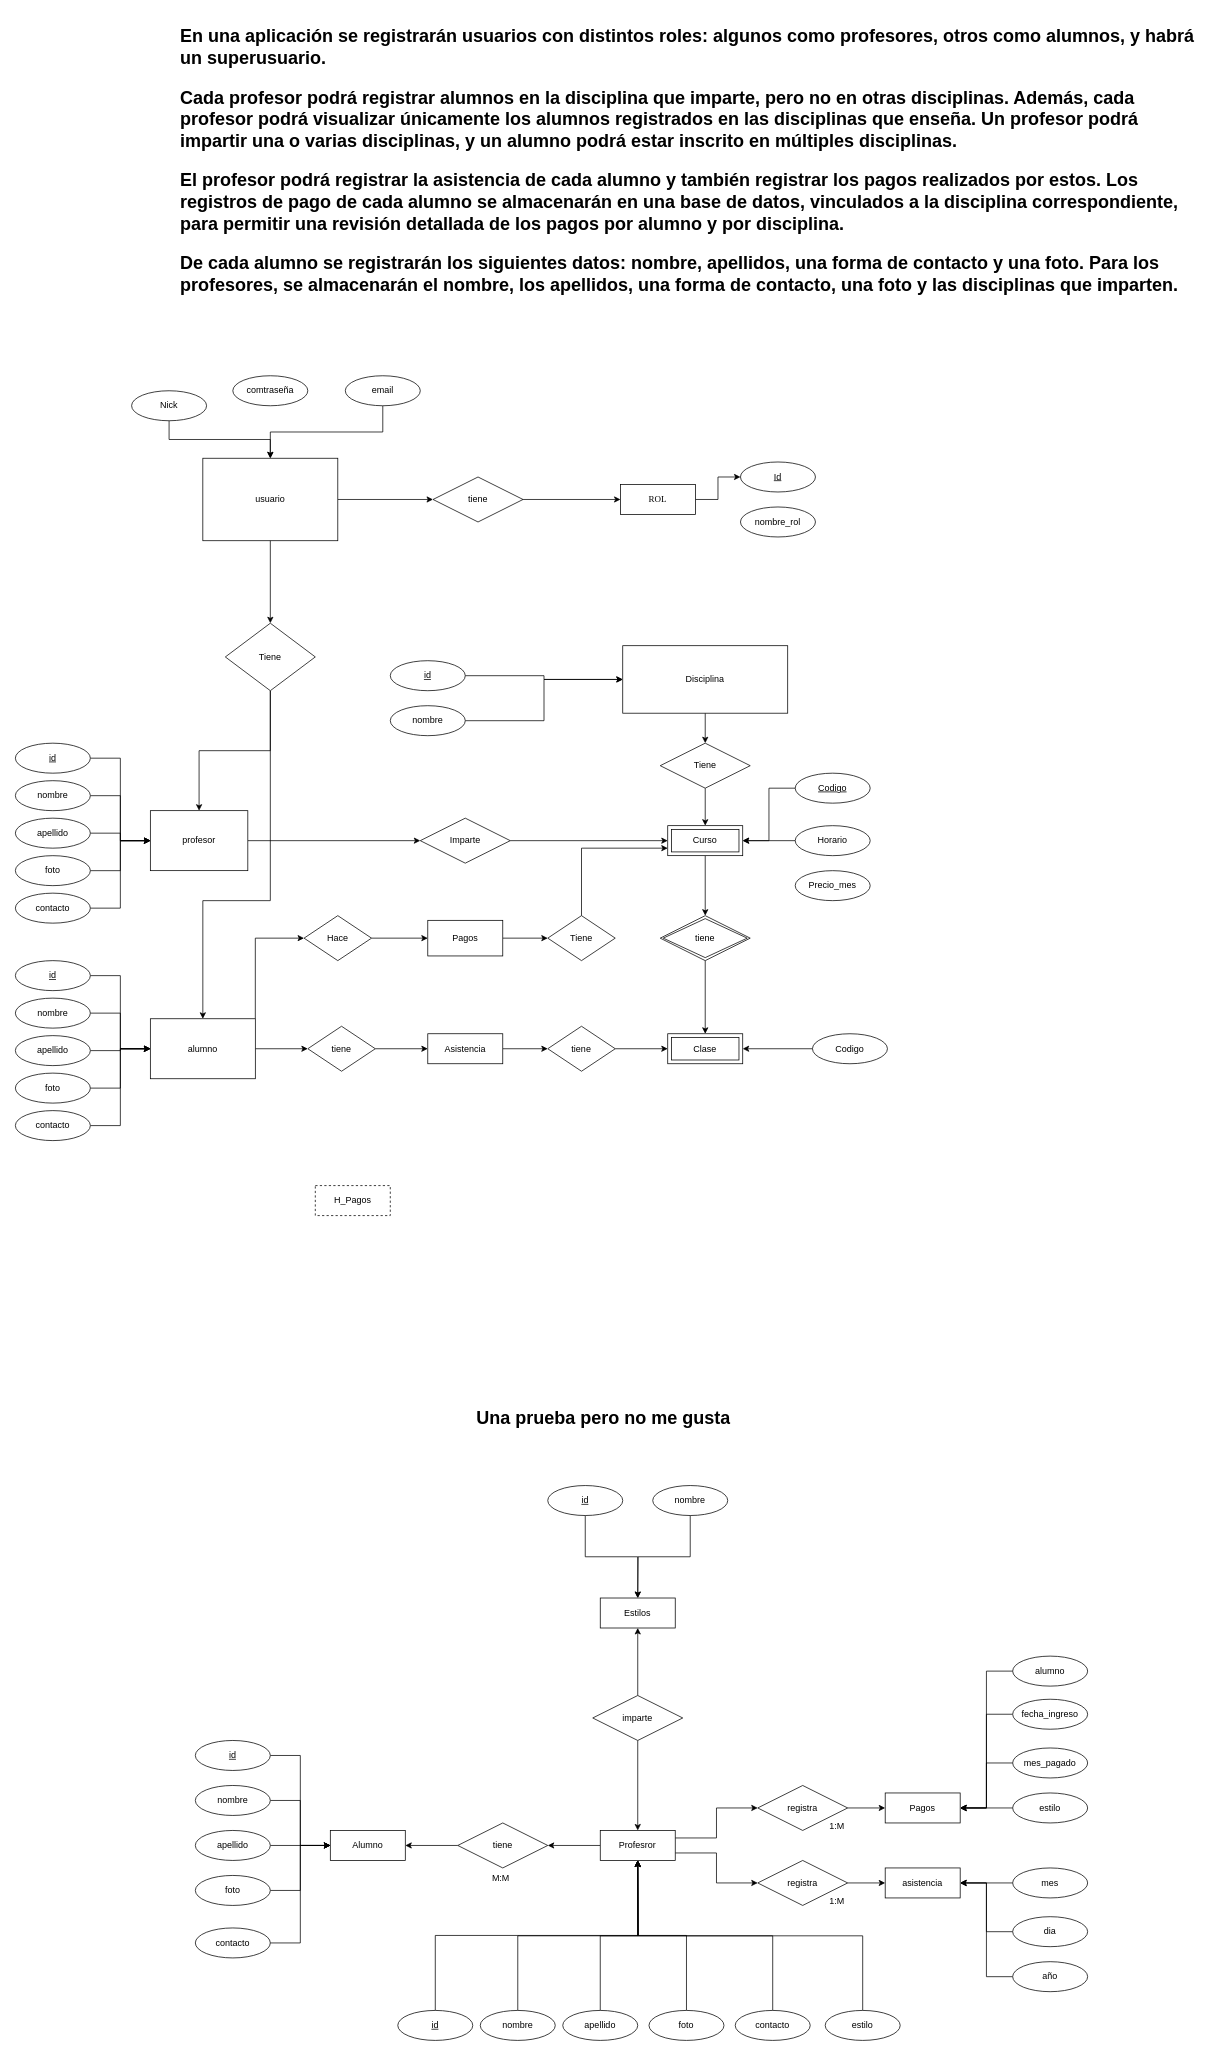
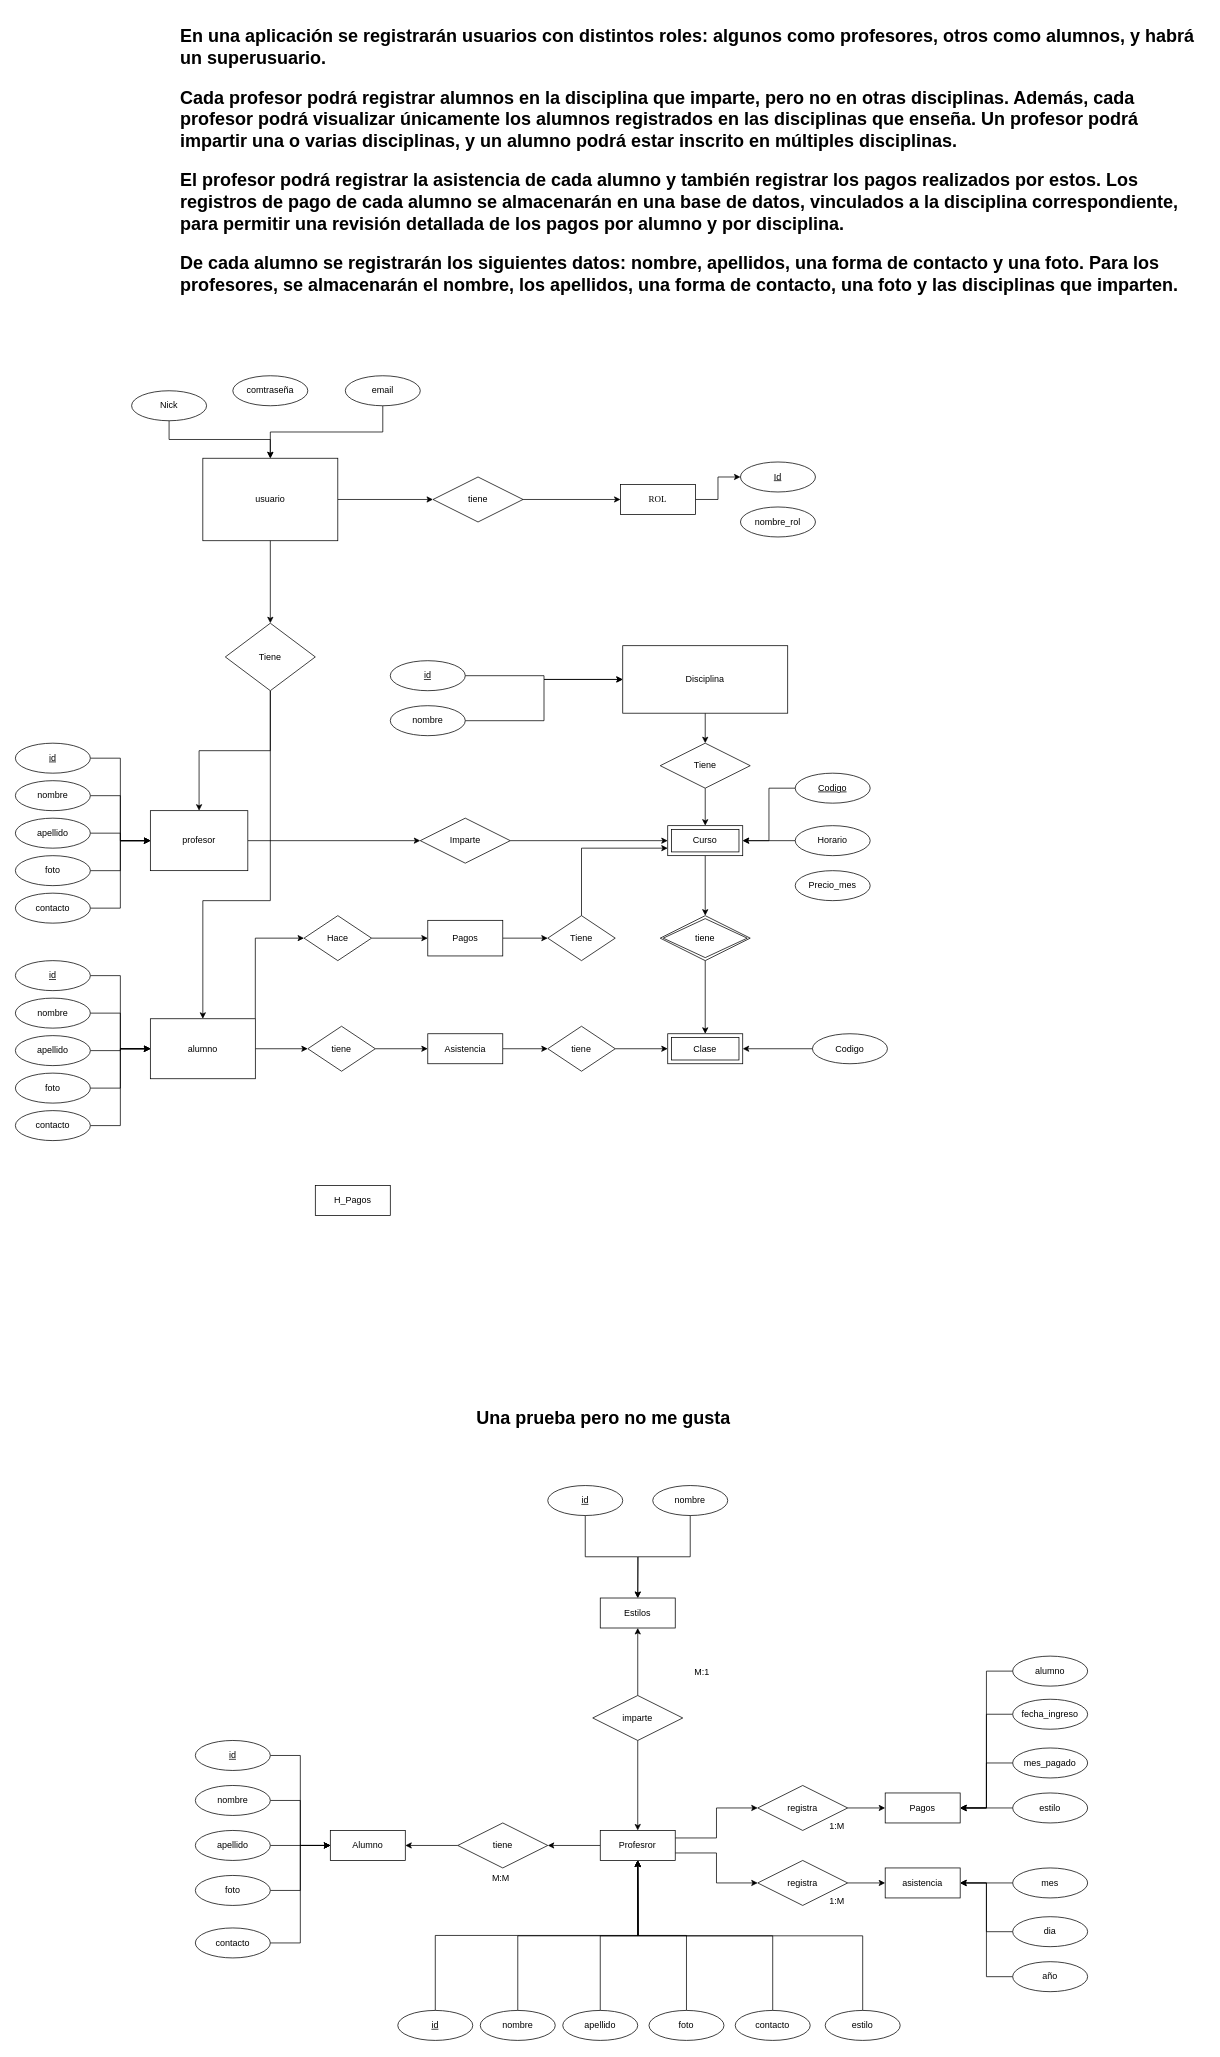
(353, 1200) -> (353, 1200)
none -> (705, 1673)
